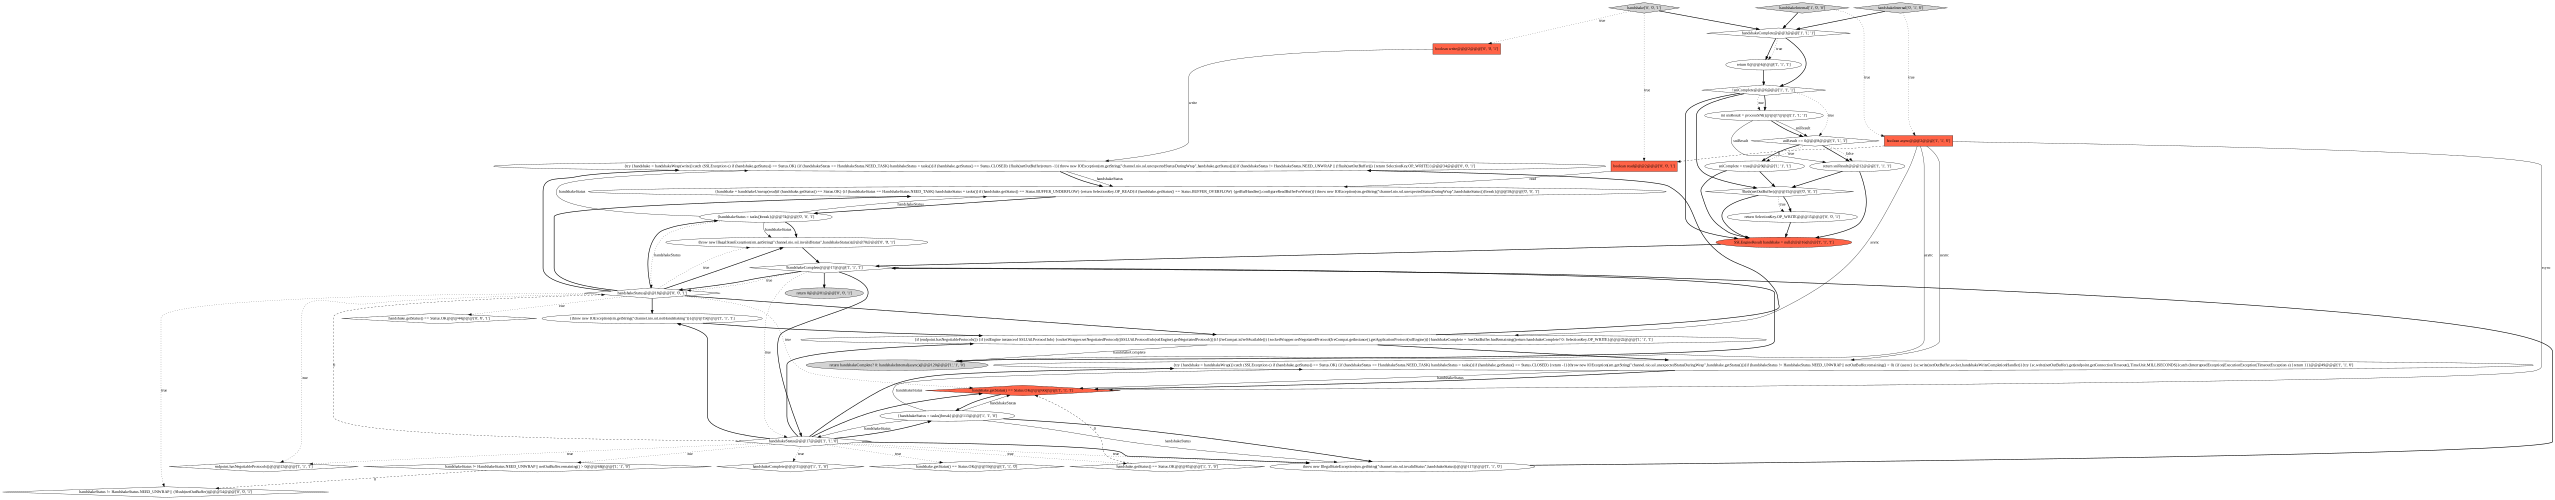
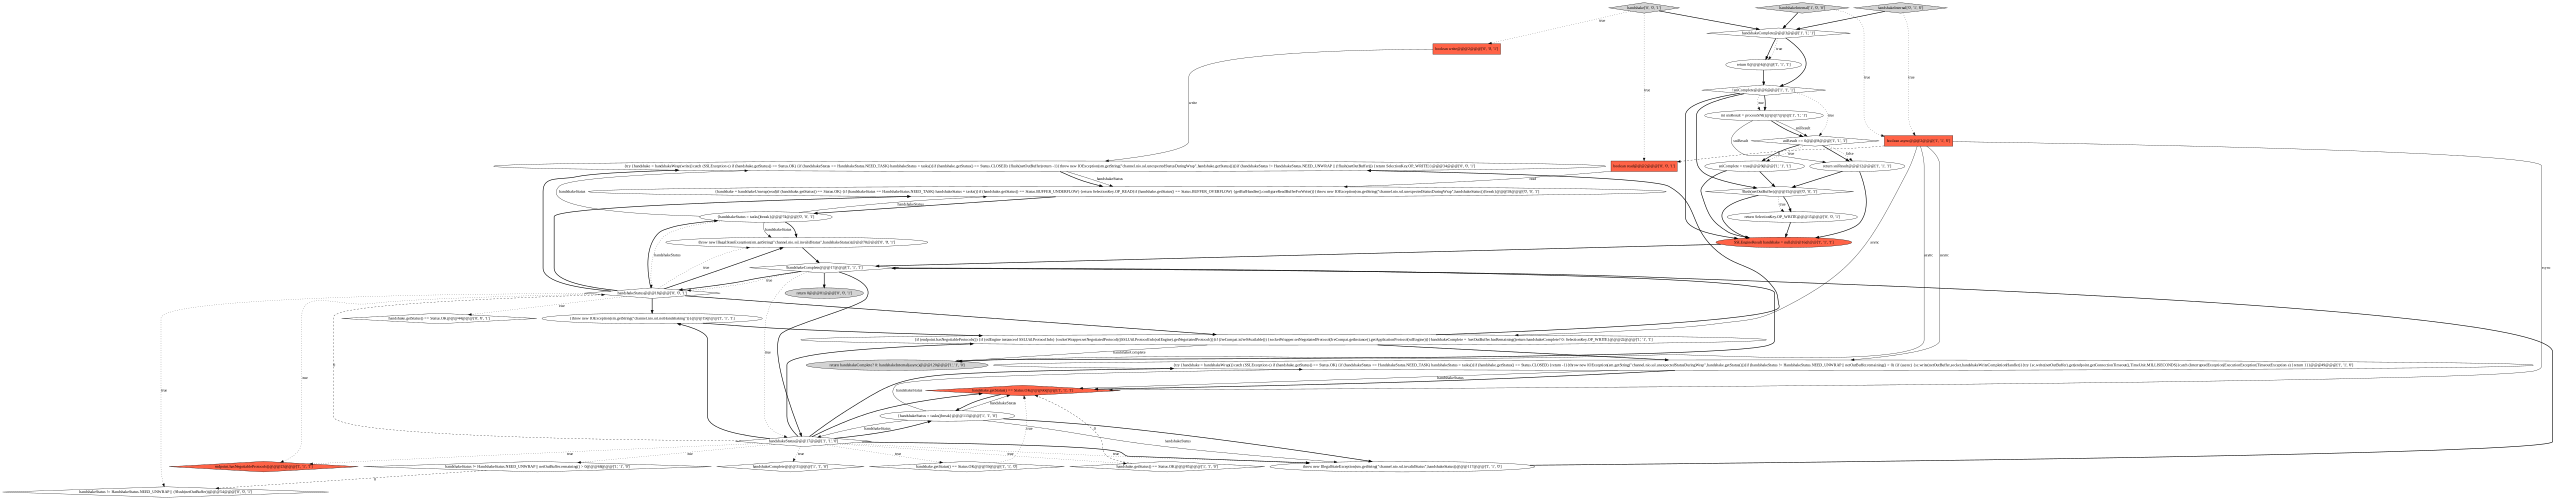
(809, 372) -> (1024, 439)
(264, 467) -> (264, 467)
